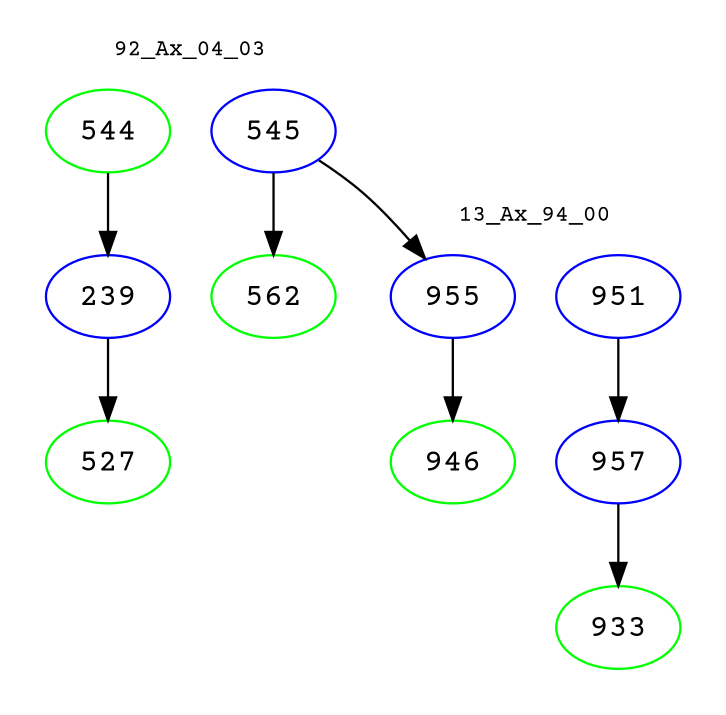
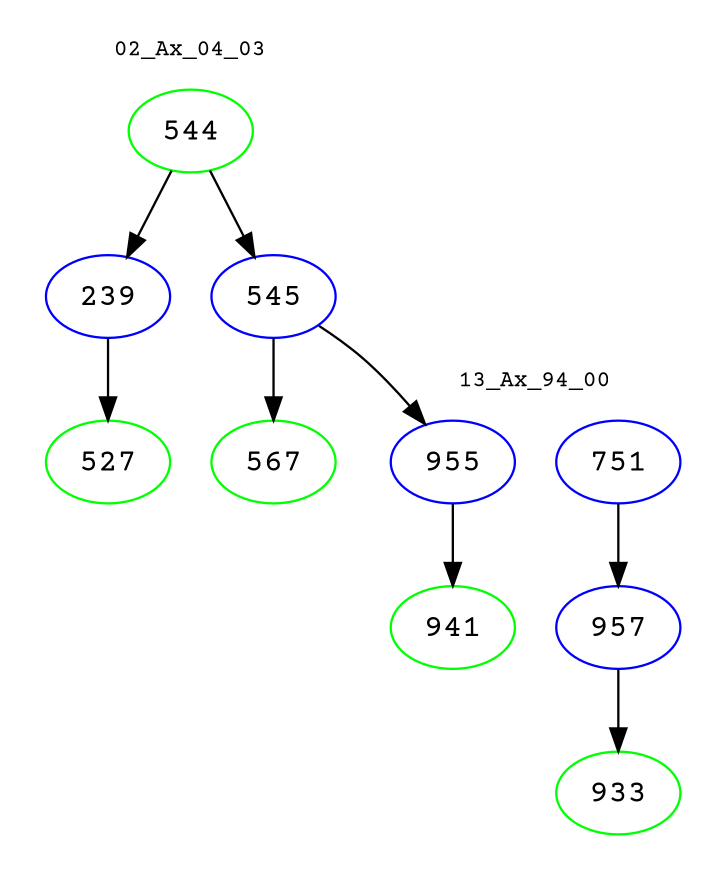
(191, 49) -> (191, 49)
none -> (227, 203)
(274, 297) -> (274, 462)
(618, 297) -> (618, 462)
(453, 462) -> (453, 628)
